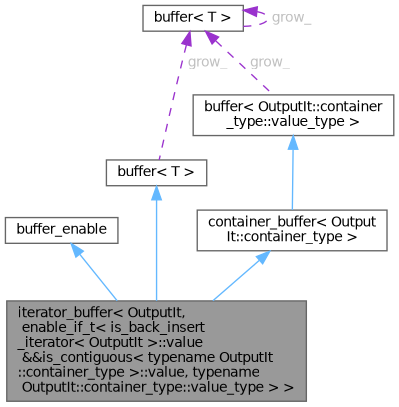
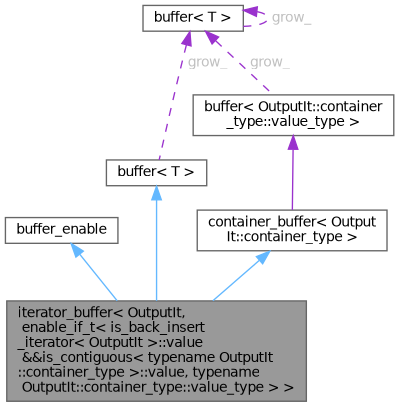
(293, 180) -> (293, 180)
